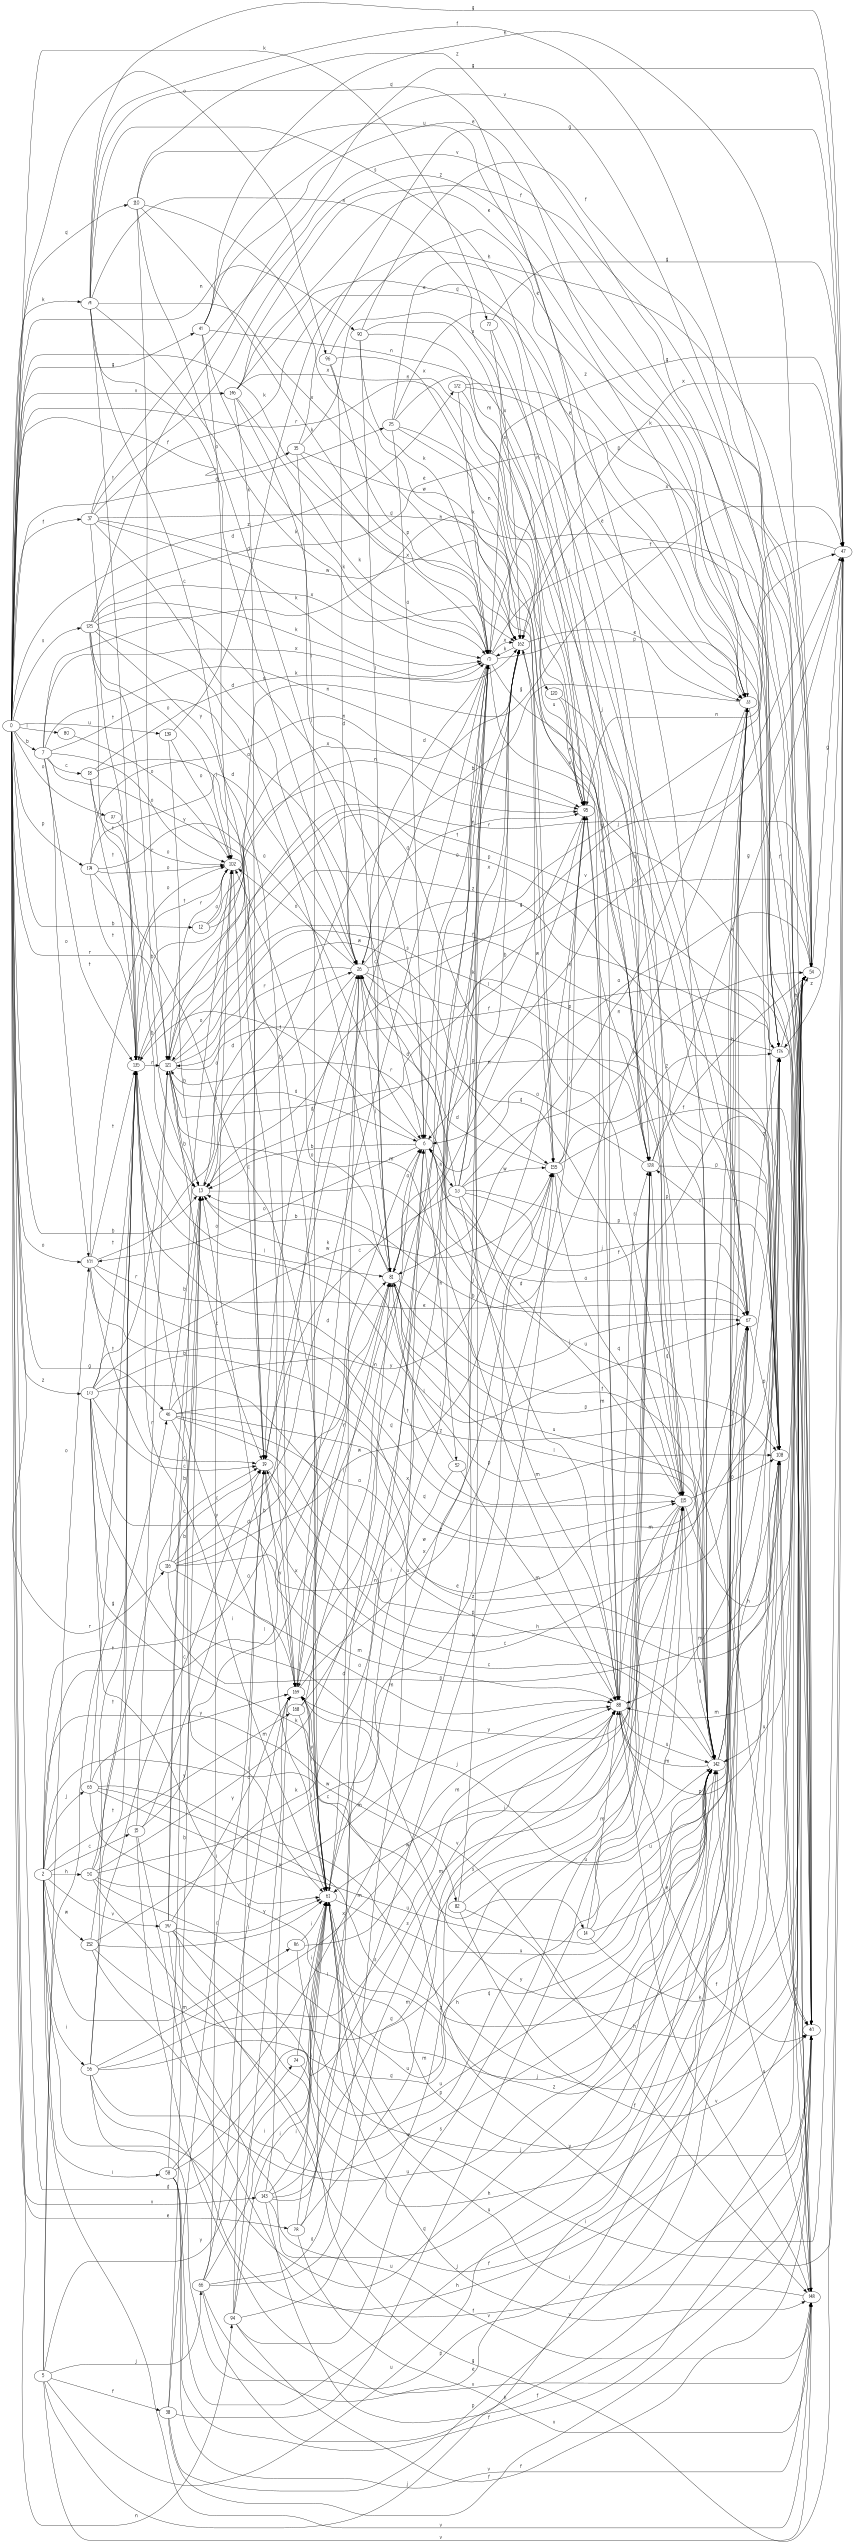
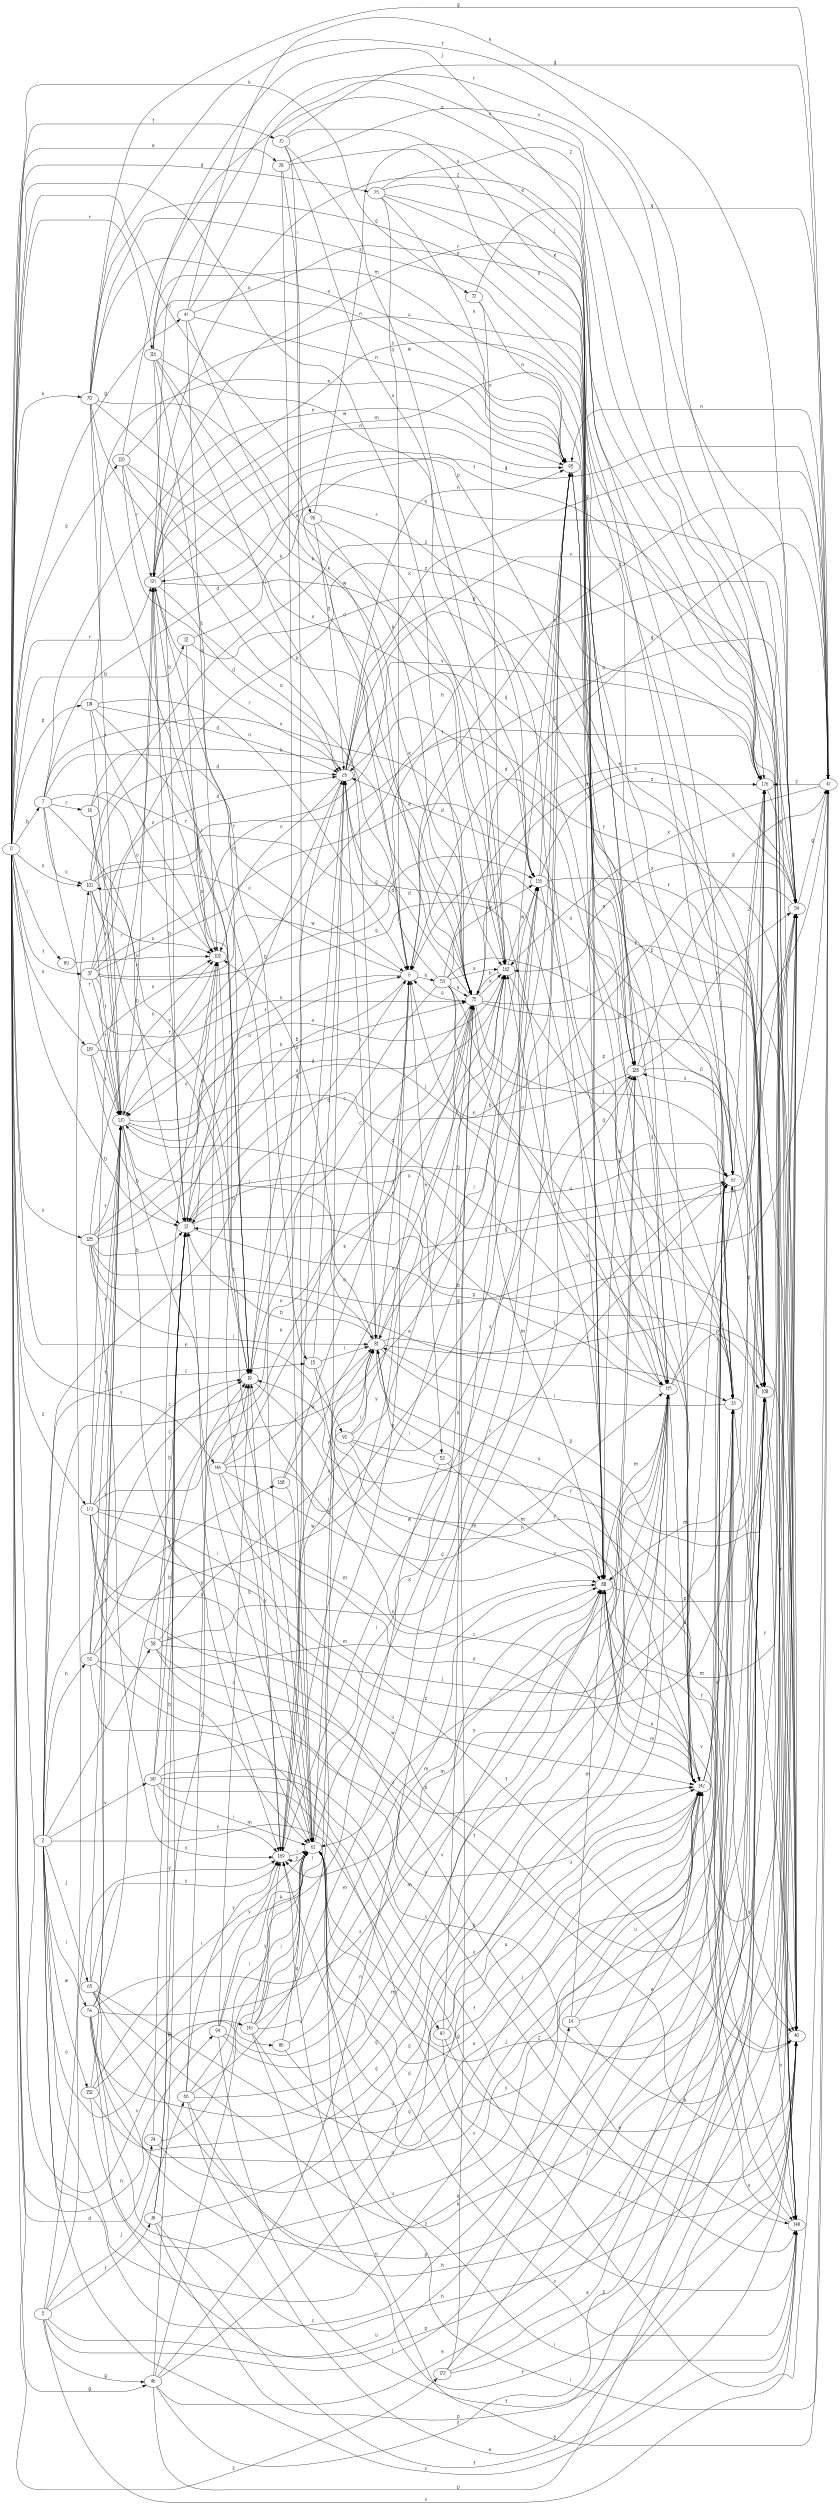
(90, 303) -> (90, 399)
(408, 533) -> (393, 628)
(554, 694) -> none
(113, 818) -> none
none -> (106, 1086)
(152, 1450) -> (265, 985)
none -> (169, 1685)
(235, 2189) -> (80, 1983)
